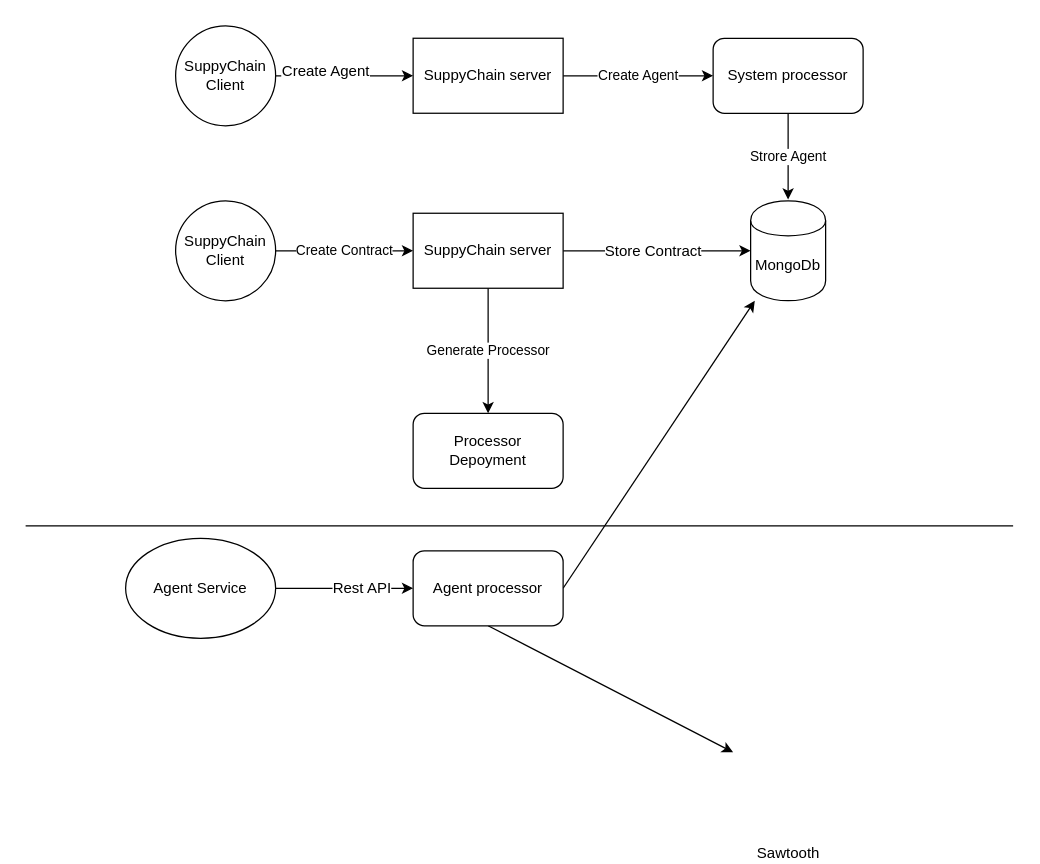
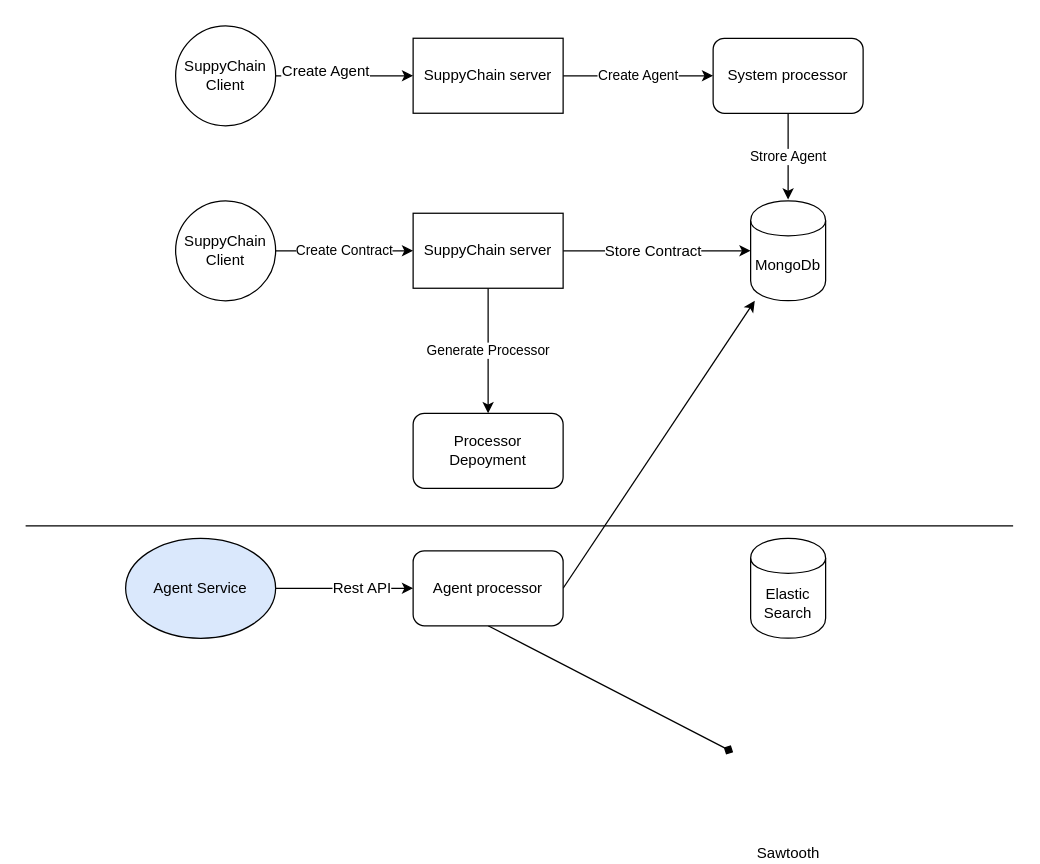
(201, 588) -> (201, 588)
none -> (788, 588)
(724, 748) -> (724, 747)
